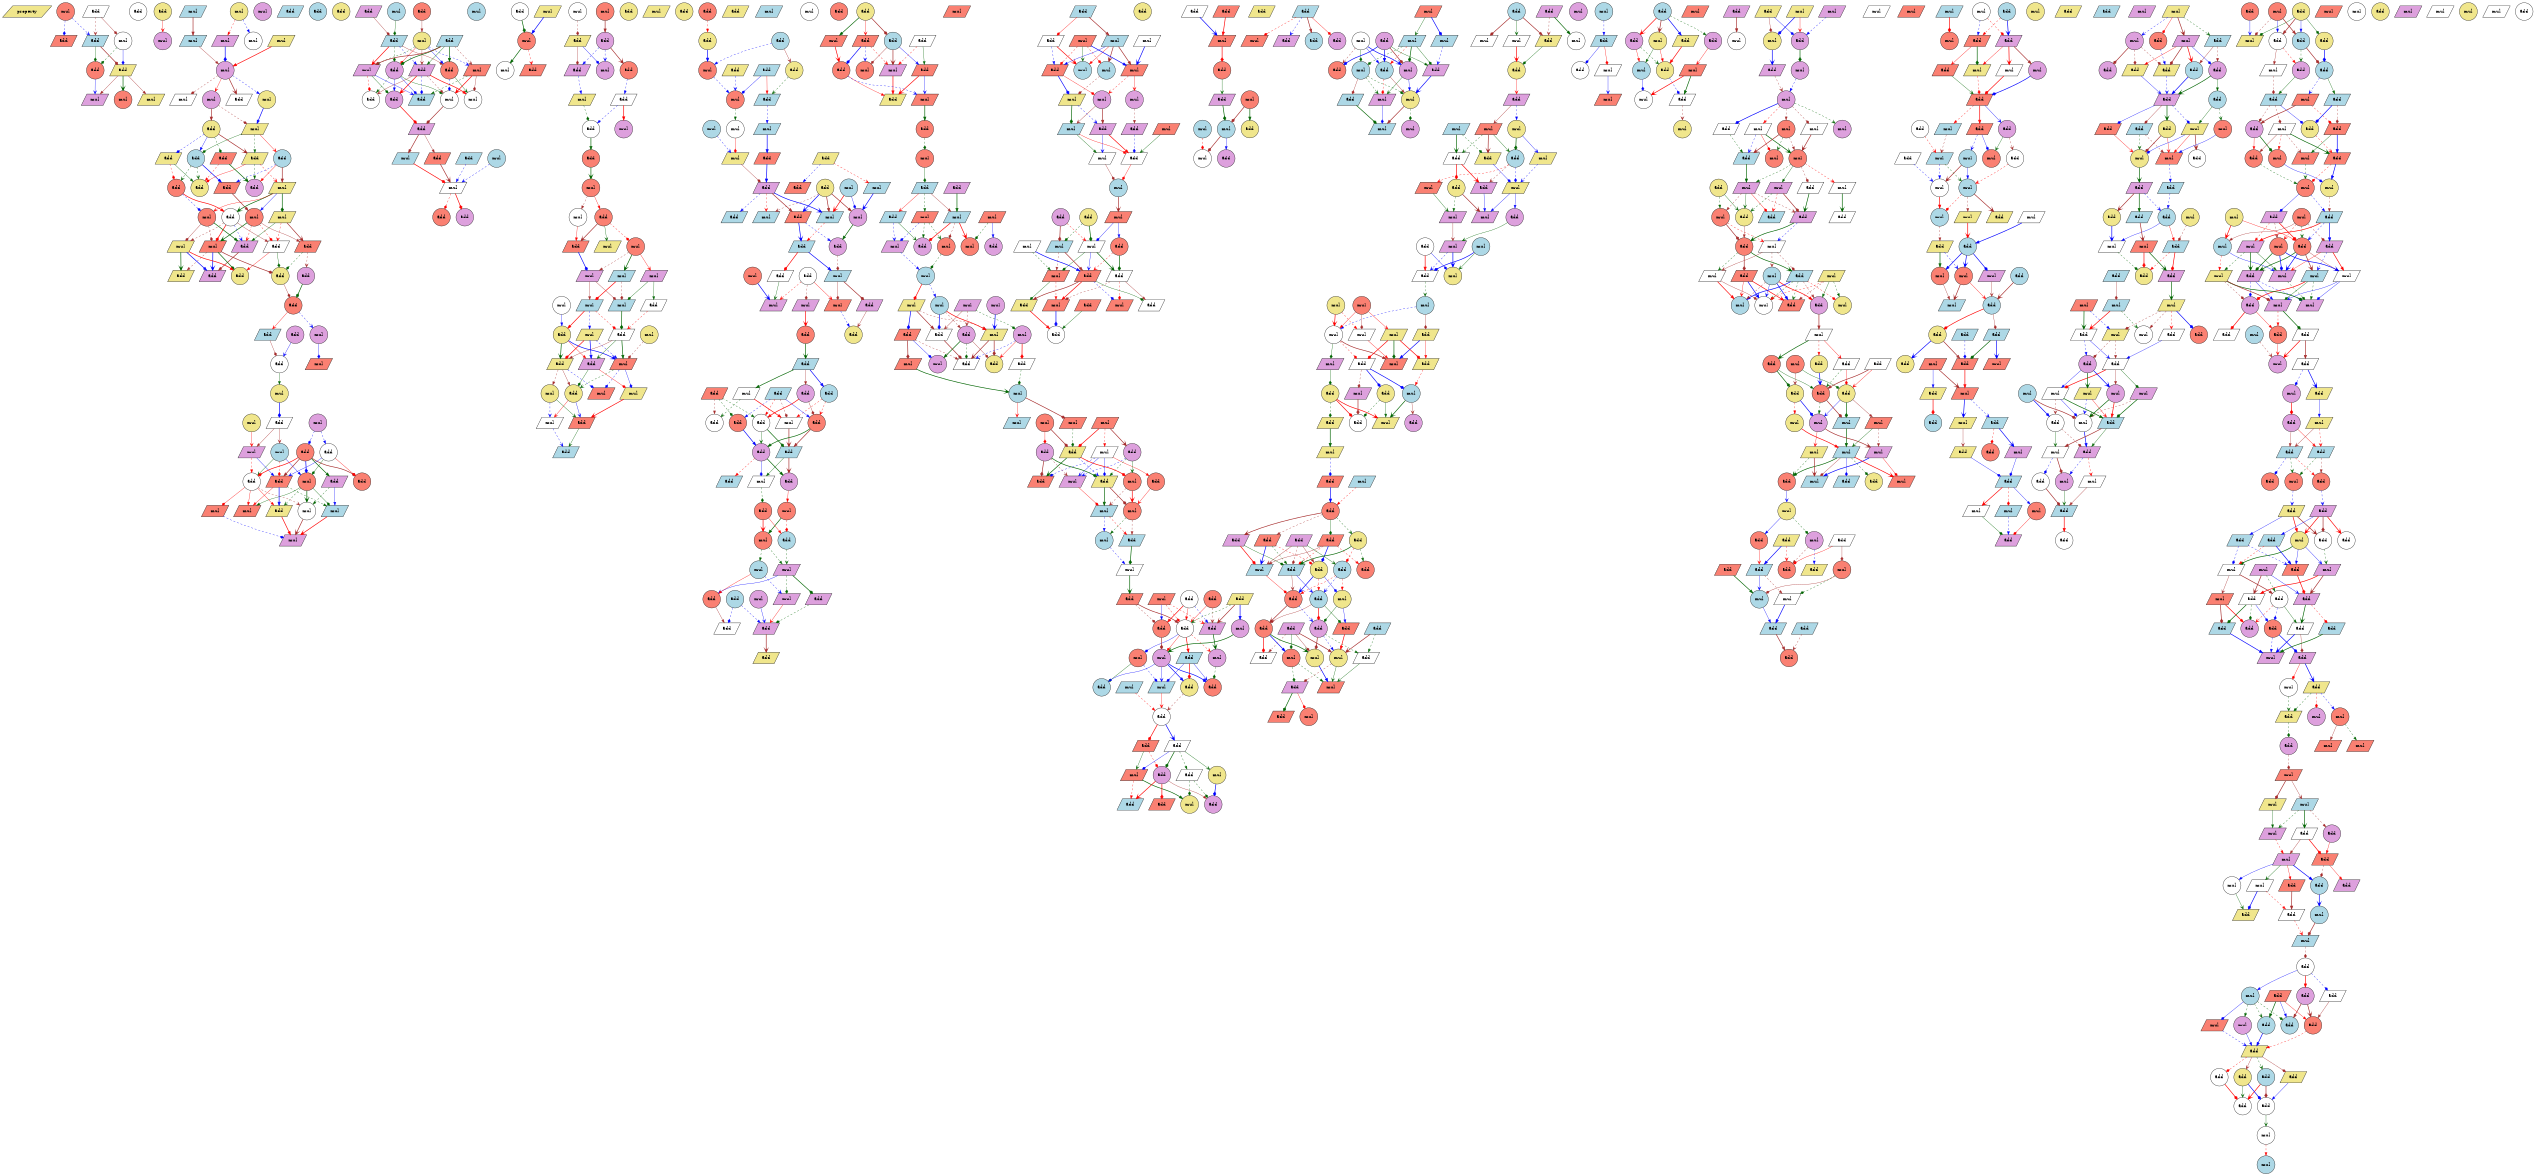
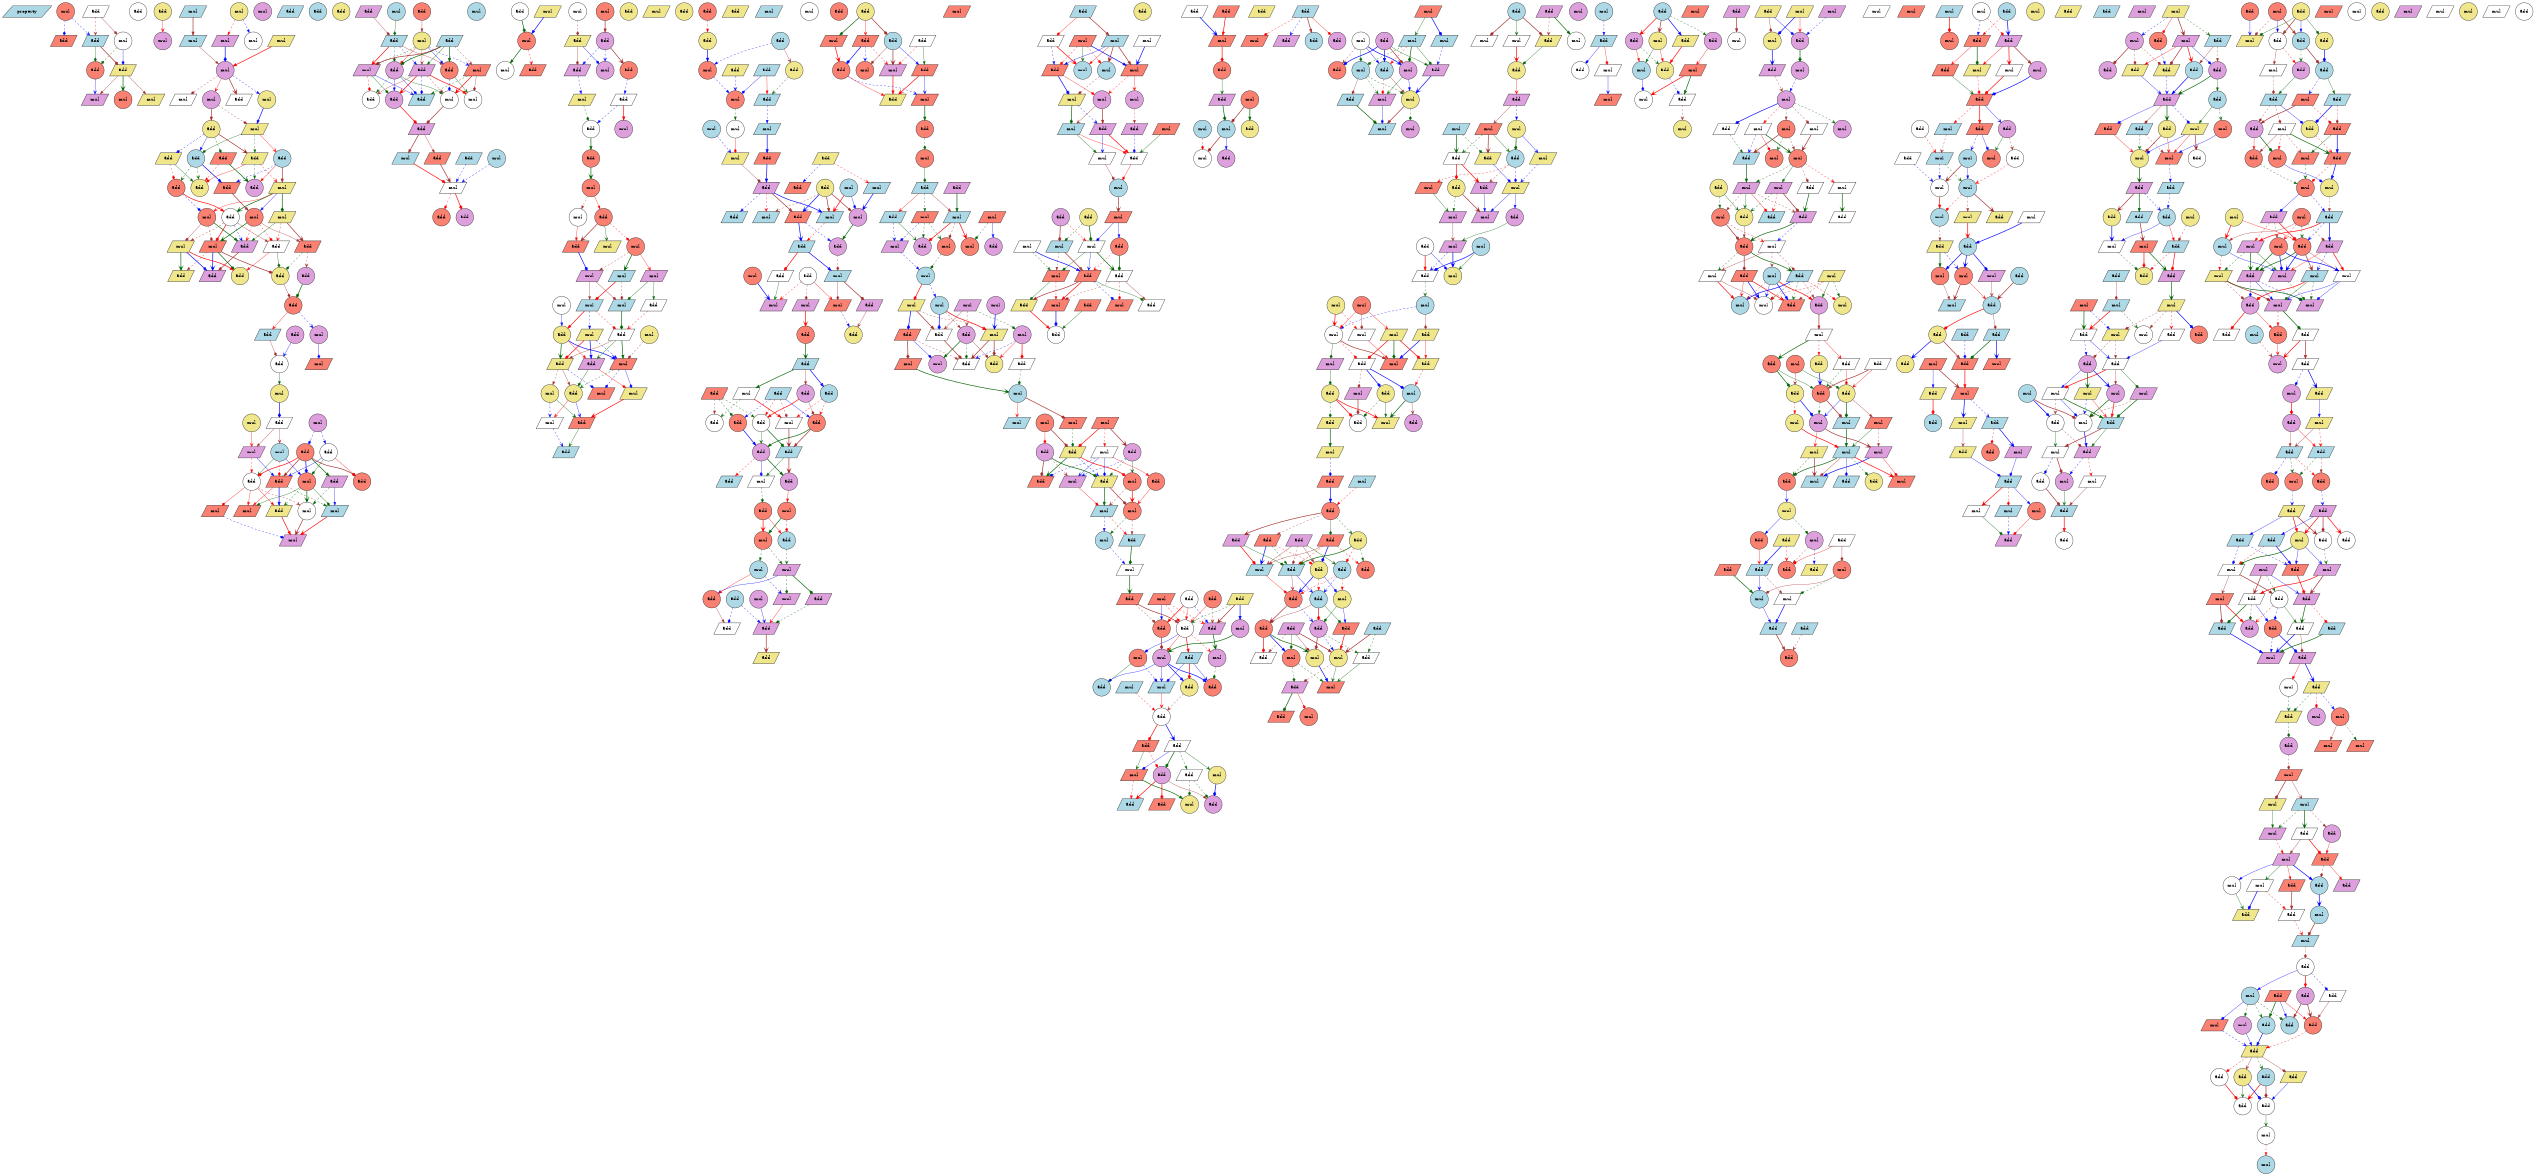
(27, 12) -> (27, 12)
